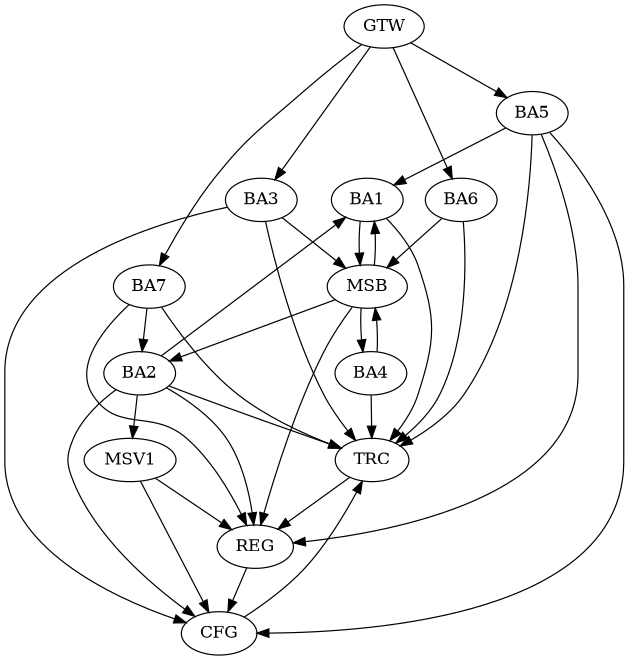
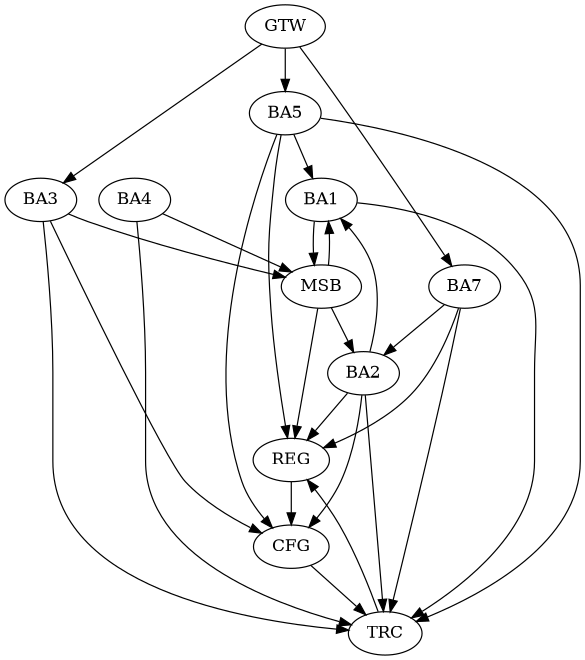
(461, 200) -> none
(361, 324) -> none
(130, 460) -> none
